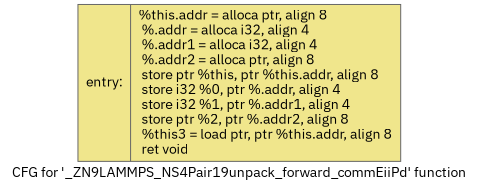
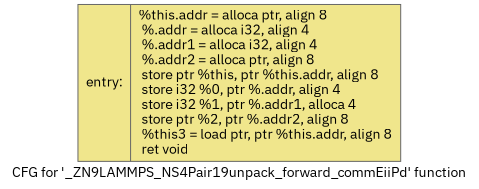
(245, 105) -> (248, 105)
